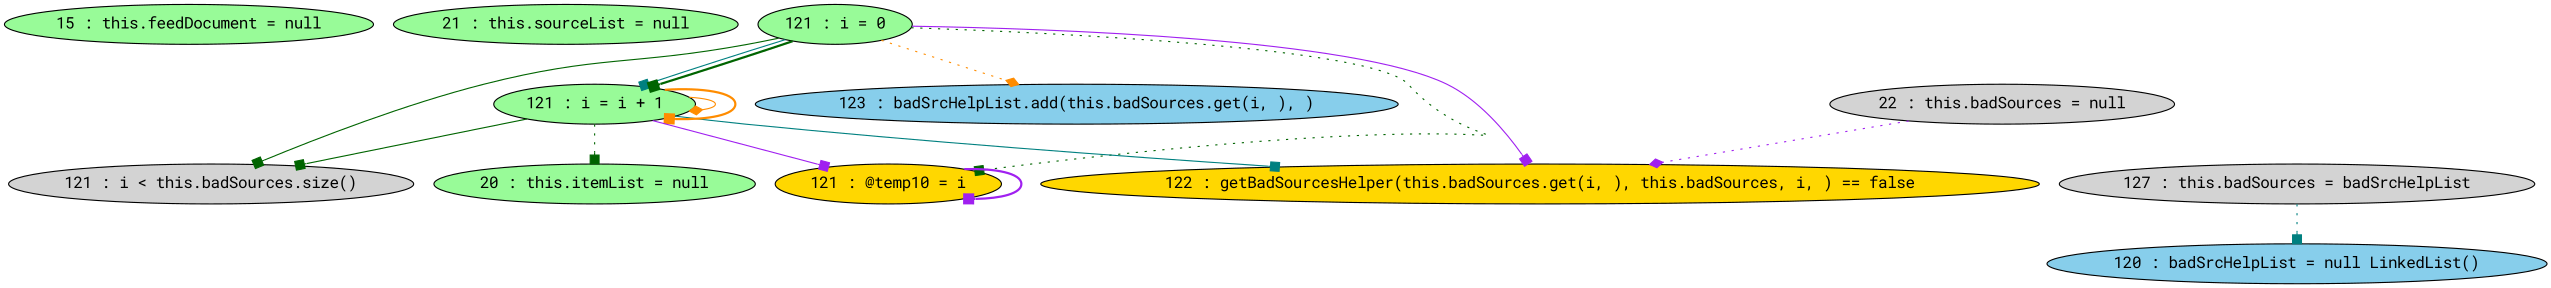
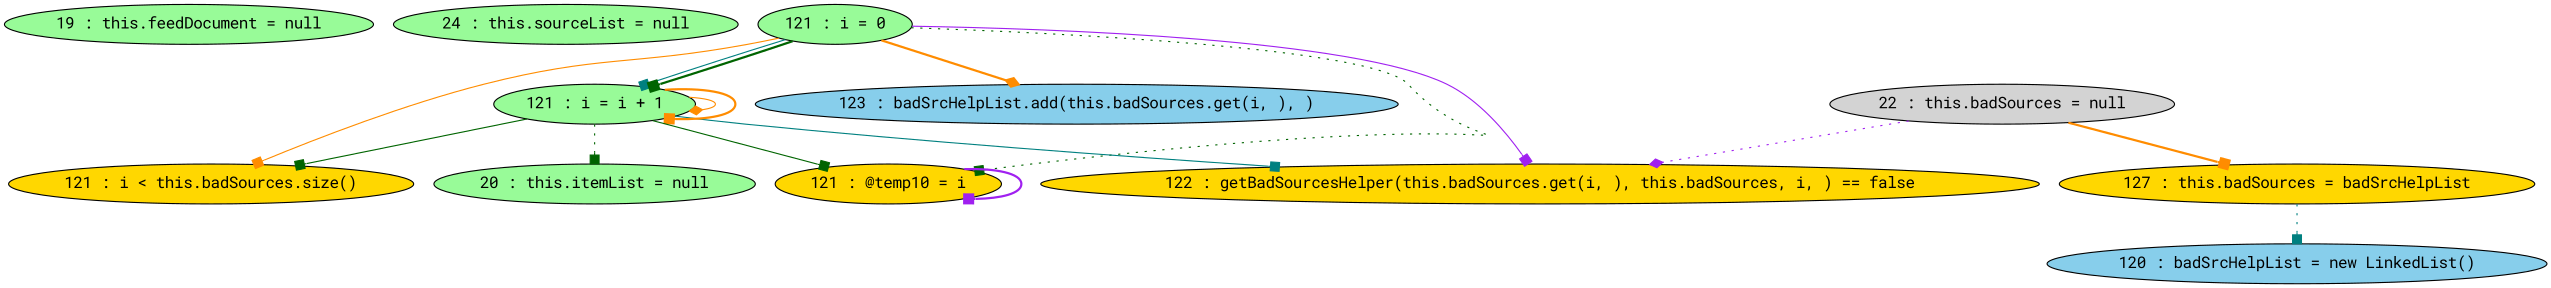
(189, 24) -> (189, 24)
(566, 24) -> (566, 24)
(944, 60) -> (944, 60)
(516, 77) -> (516, 77)
(735, 142) -> (735, 142)
none -> (2143, 142)
(211, 184) -> (211, 184)
(2297, 184) -> (2297, 184)
(2297, 264) -> (2297, 264)
